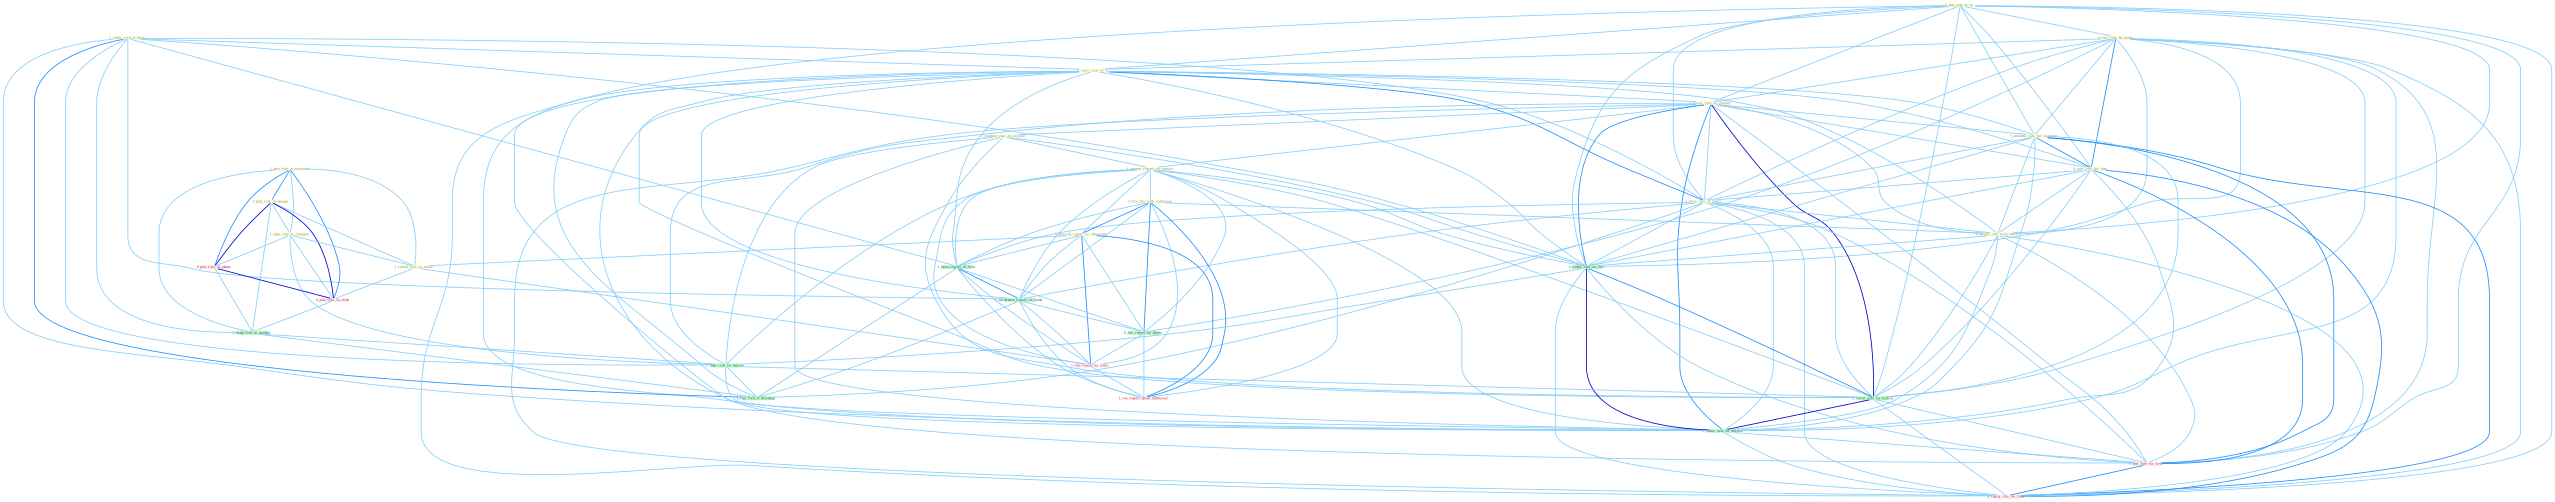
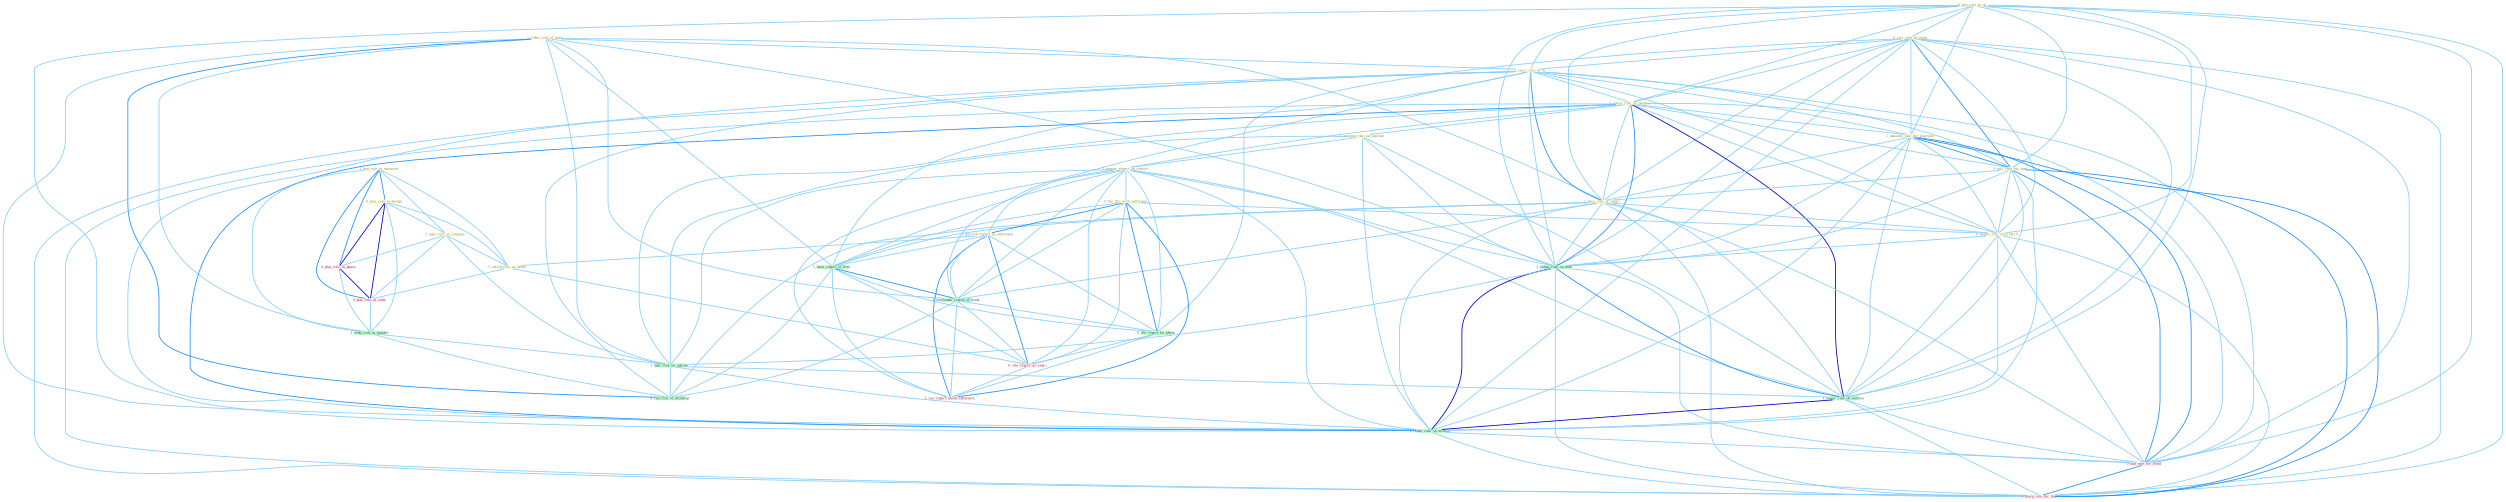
(1586, 267) -> (1555, 267)
(937, 328) -> none
(757, 398) -> (670, 398)
